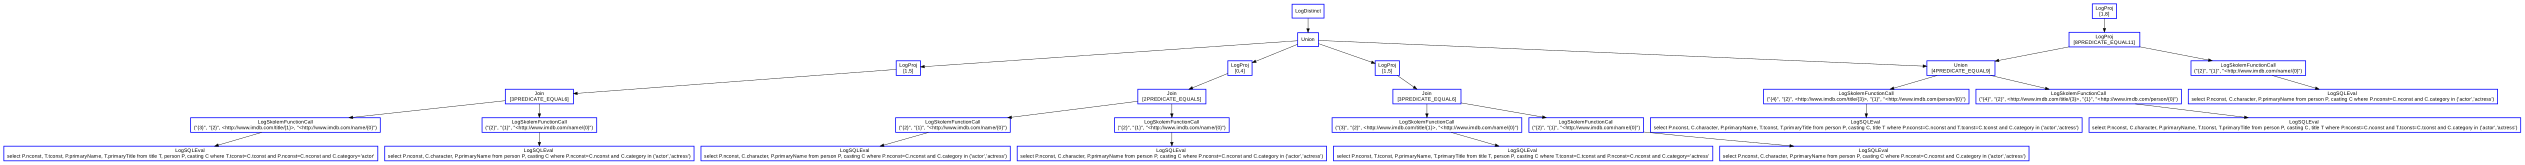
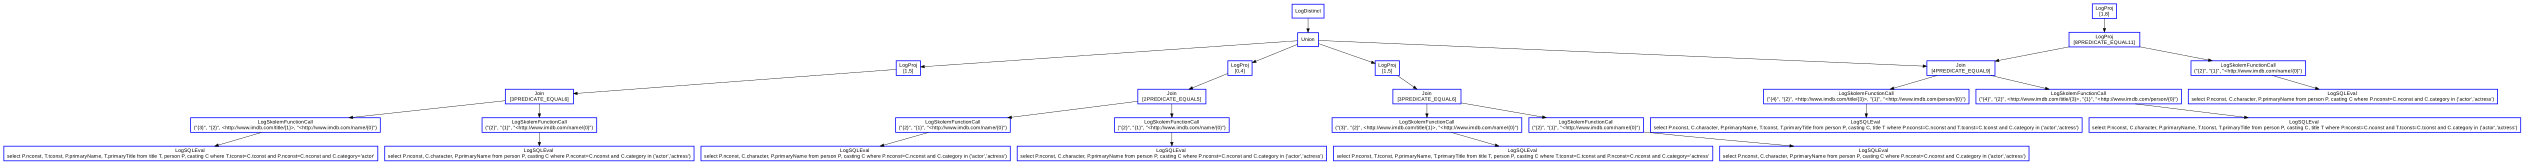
(1961, 68) -> (1961, 68)
